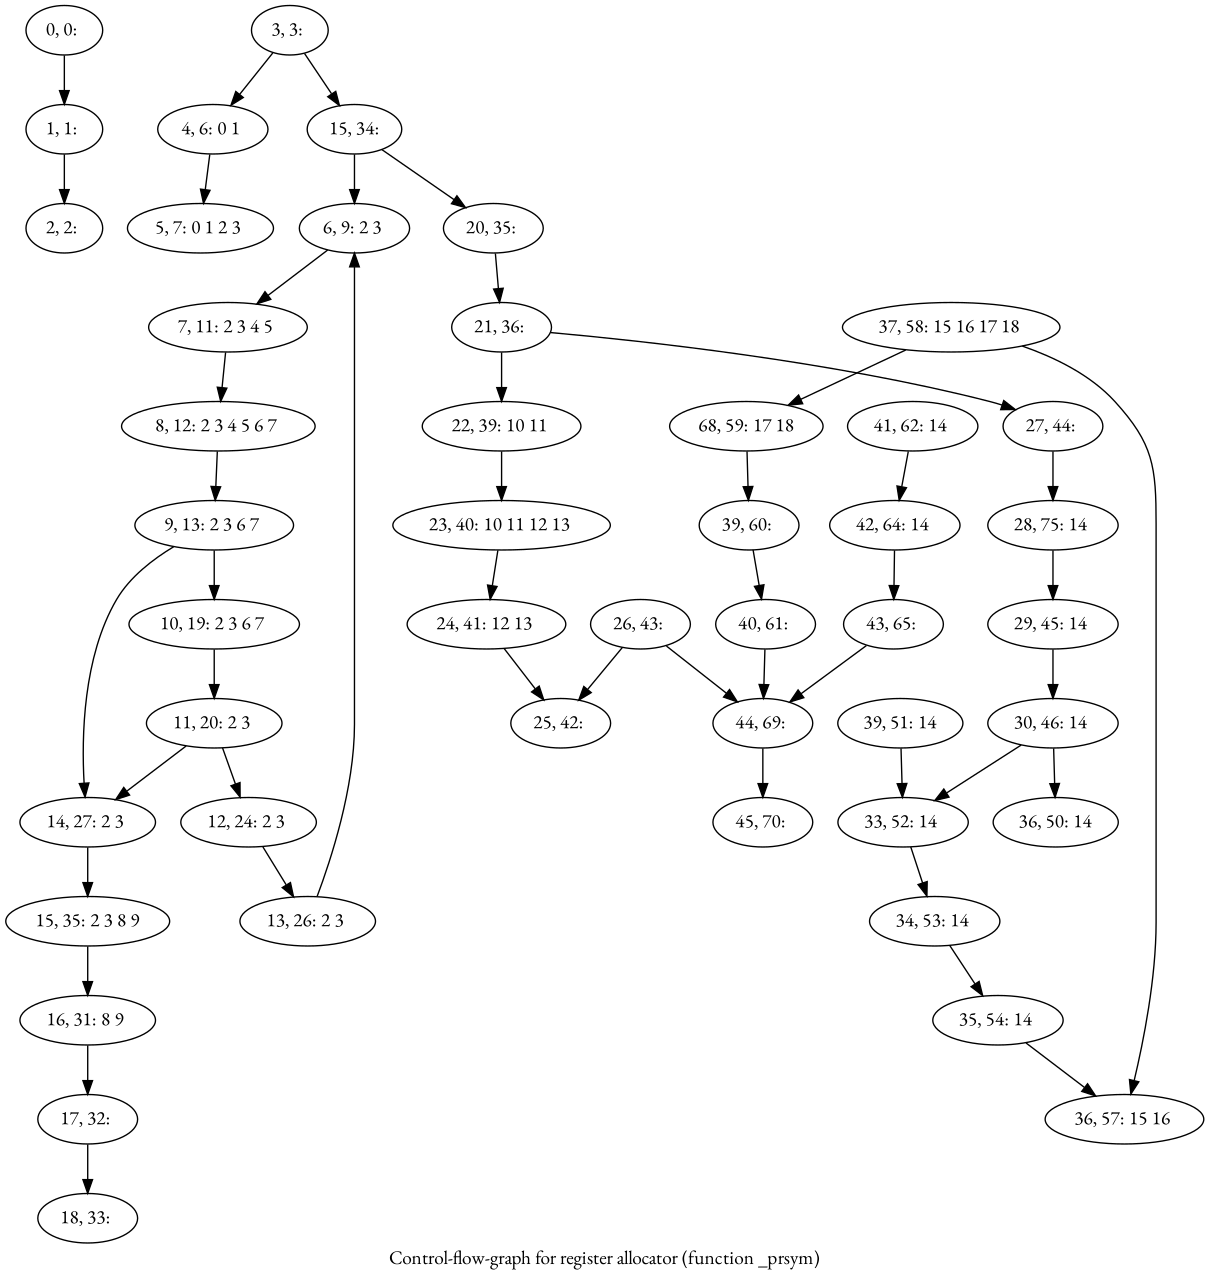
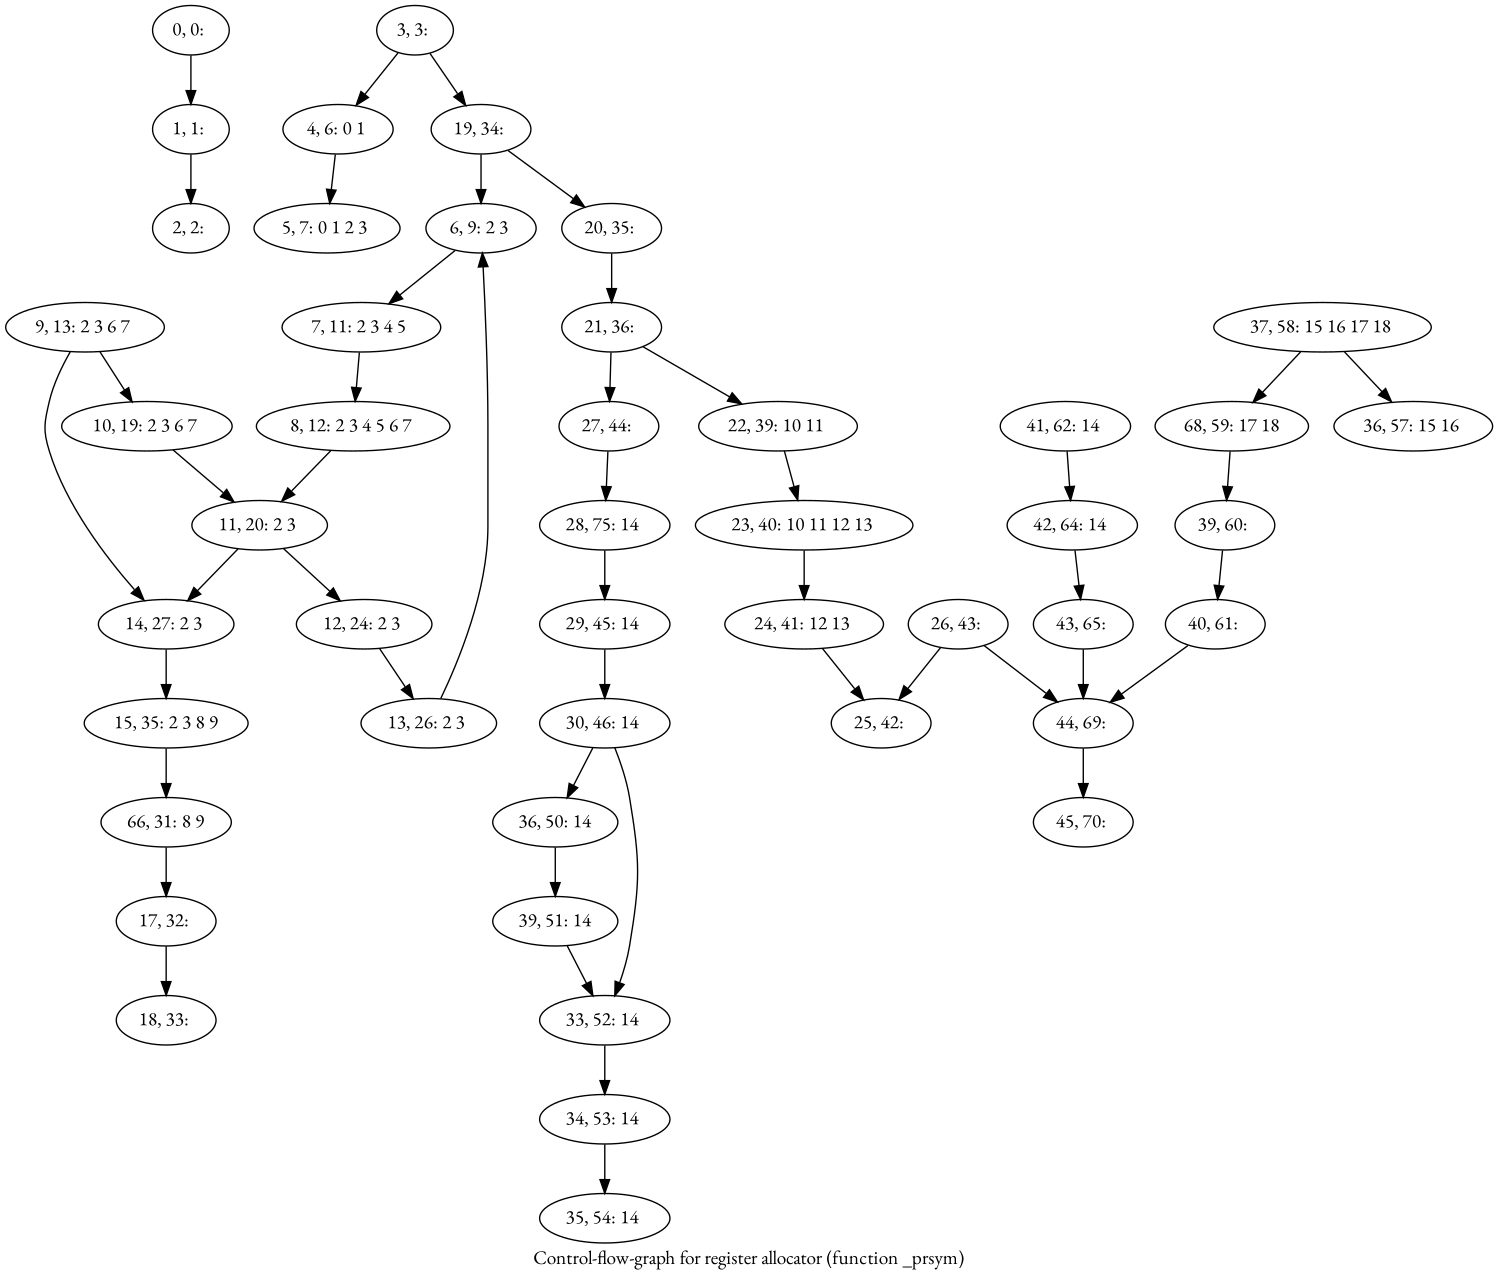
(354, 129) -> (481, 129)
(217, 469) -> (311, 471)
none -> (555, 865)
(88, 1020) -> (166, 822)
(1055, 1065) -> none
